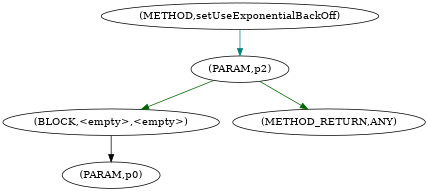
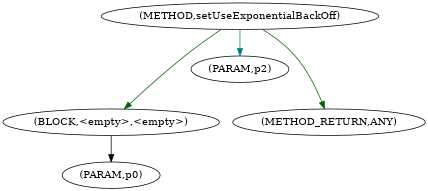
(281, 93) -> (299, 60)
(181, 94) -> (174, 65)
